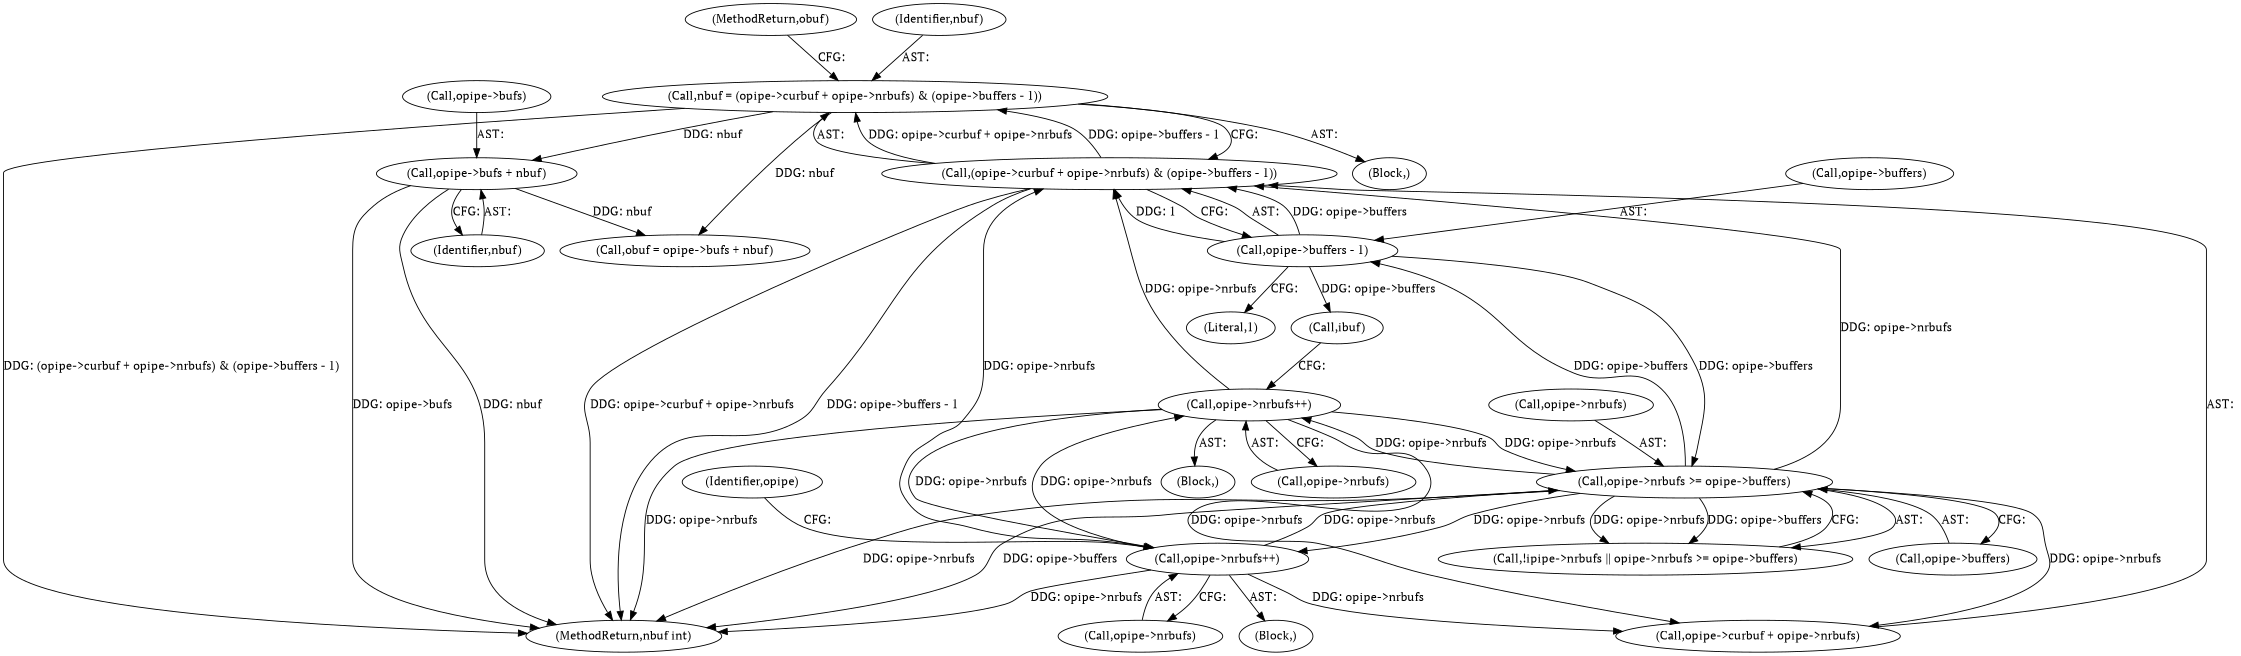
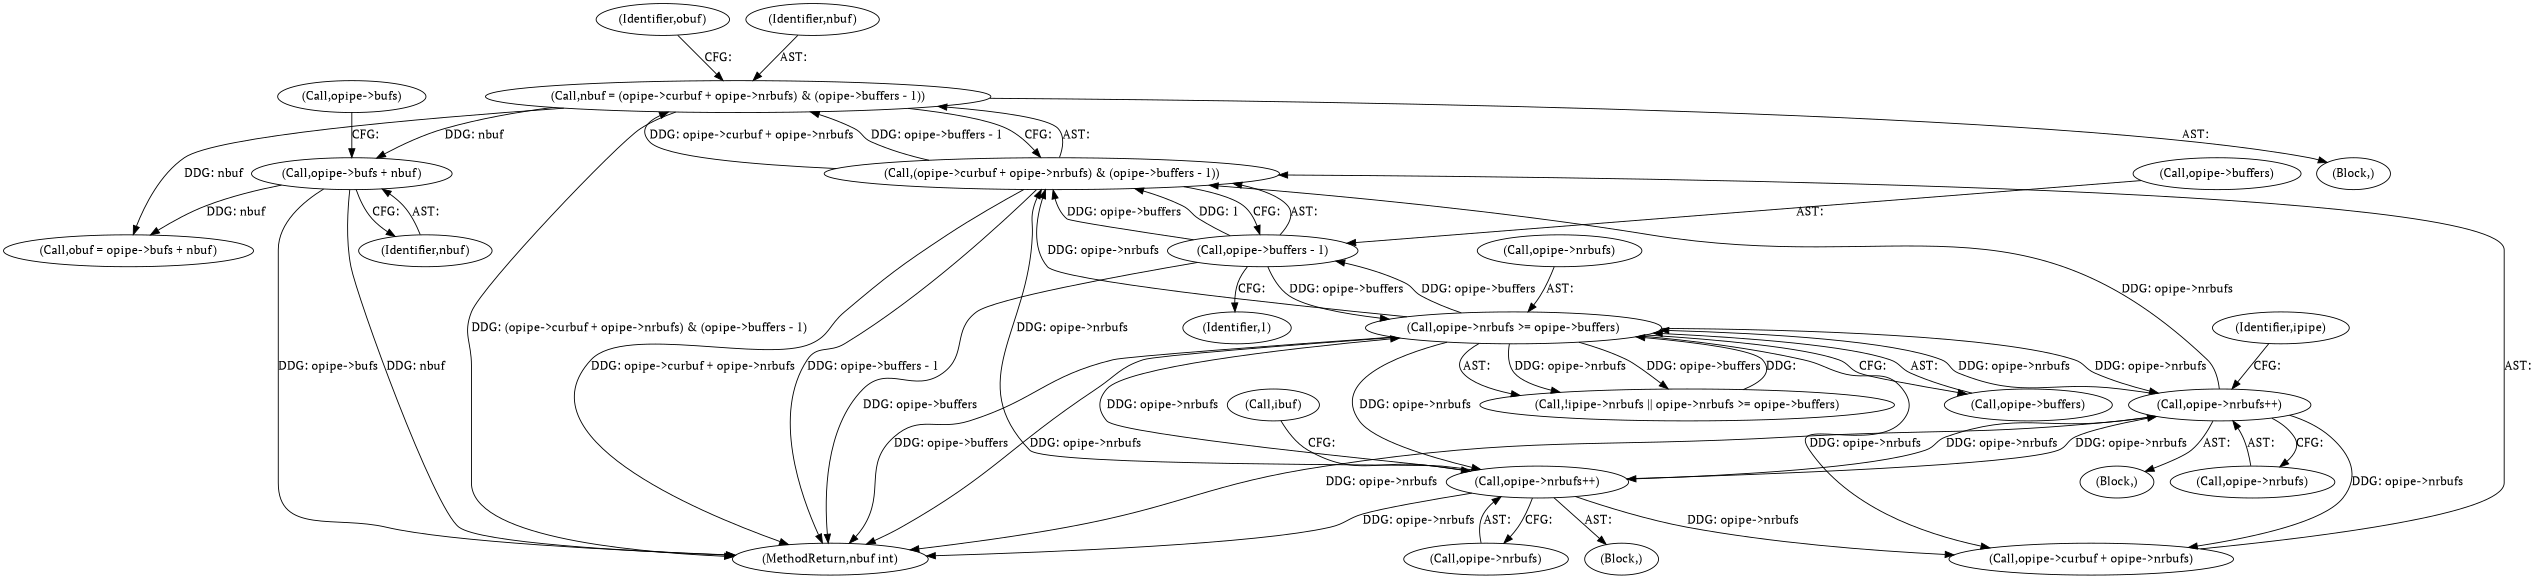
(771, 19) -> (663, 19)
(492, 135) -> (367, 135)
(1318, 285) -> (959, 348)
(1231, 328) -> (1237, 328)
(752, 482) -> (2281, 328)
(1847, 521) -> (1783, 366)
